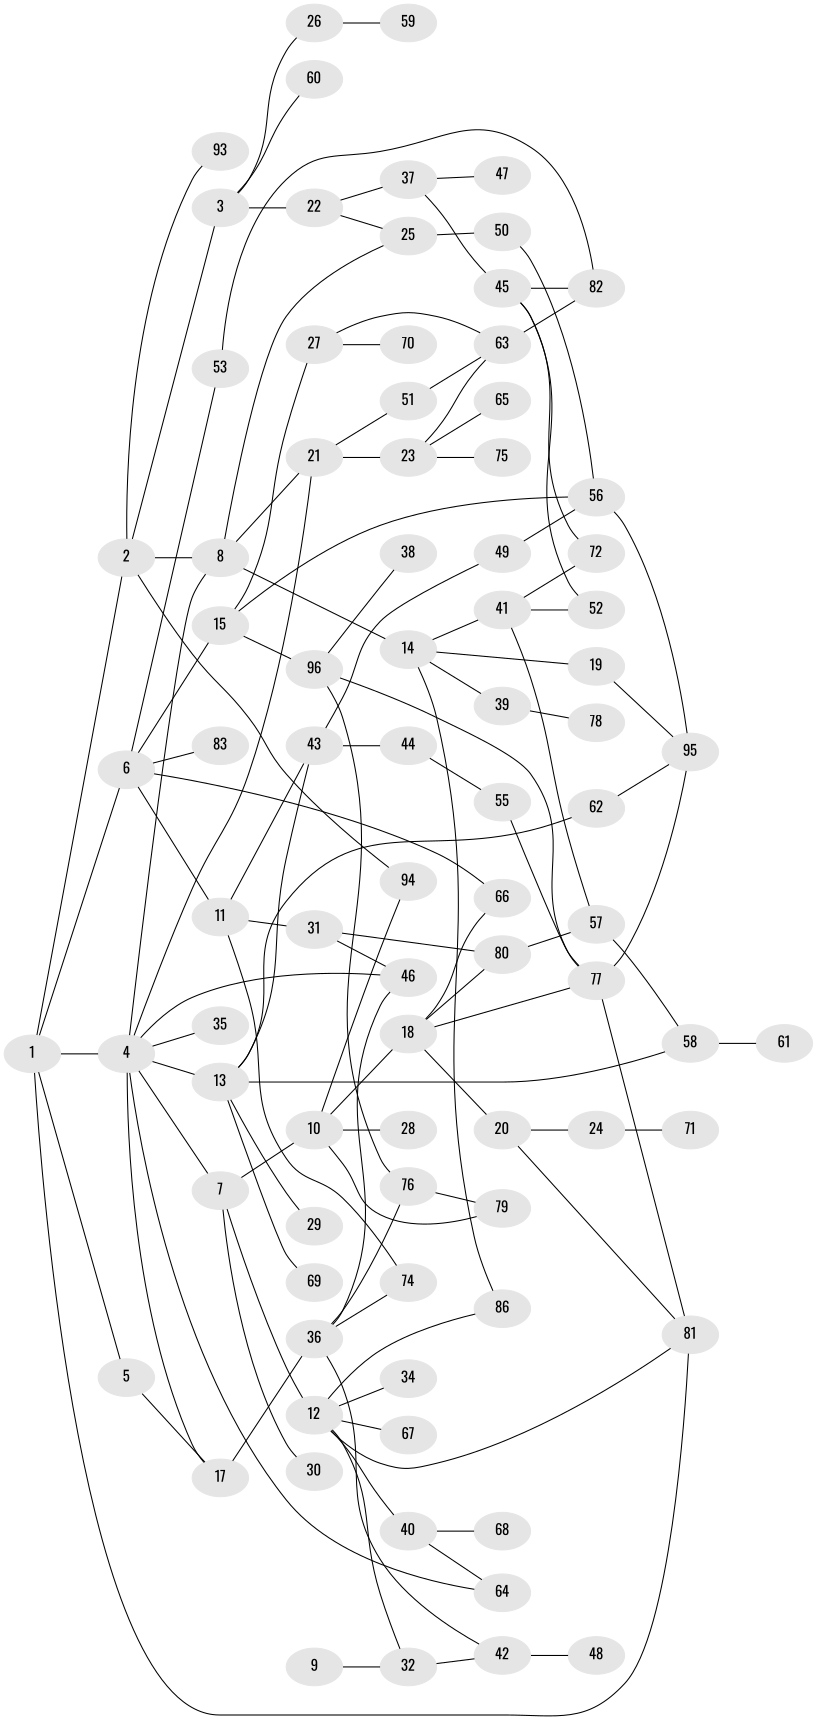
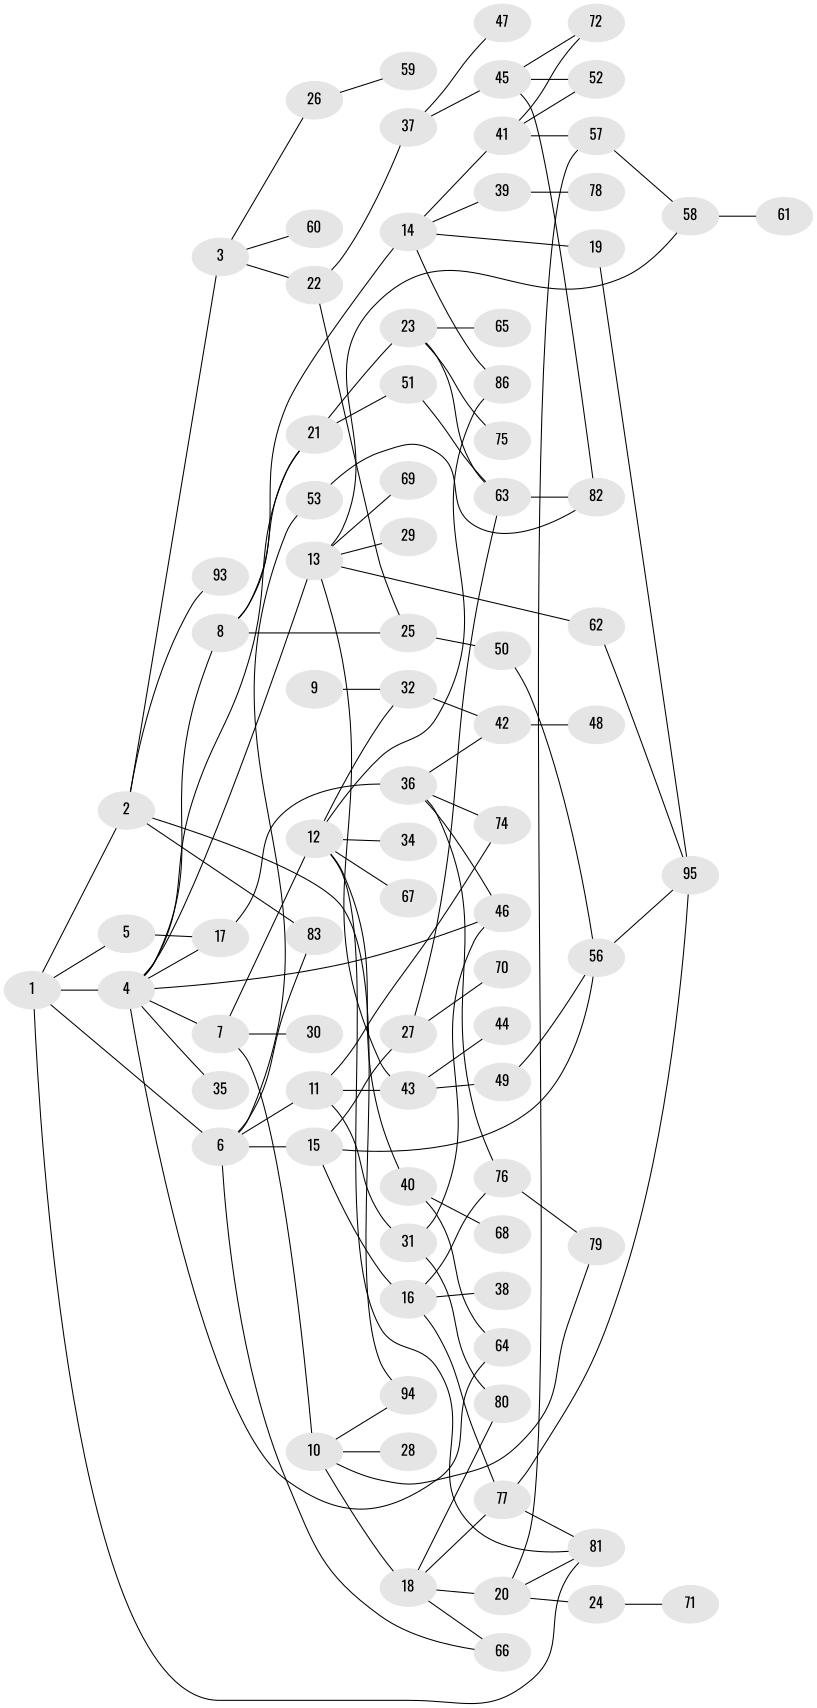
(169, 558) -> (220, 873)
(314, 669) -> (408, 1299)
(502, 802) -> none
(549, 939) -> (539, 864)
